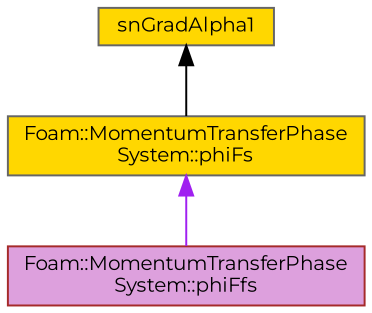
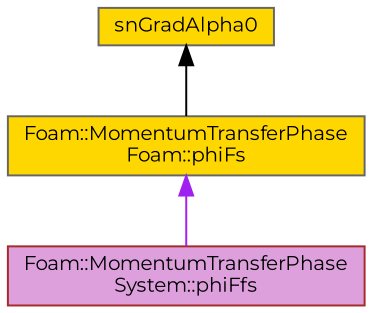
(186, 27) -> (186, 27)
(186, 146) -> (186, 146)
